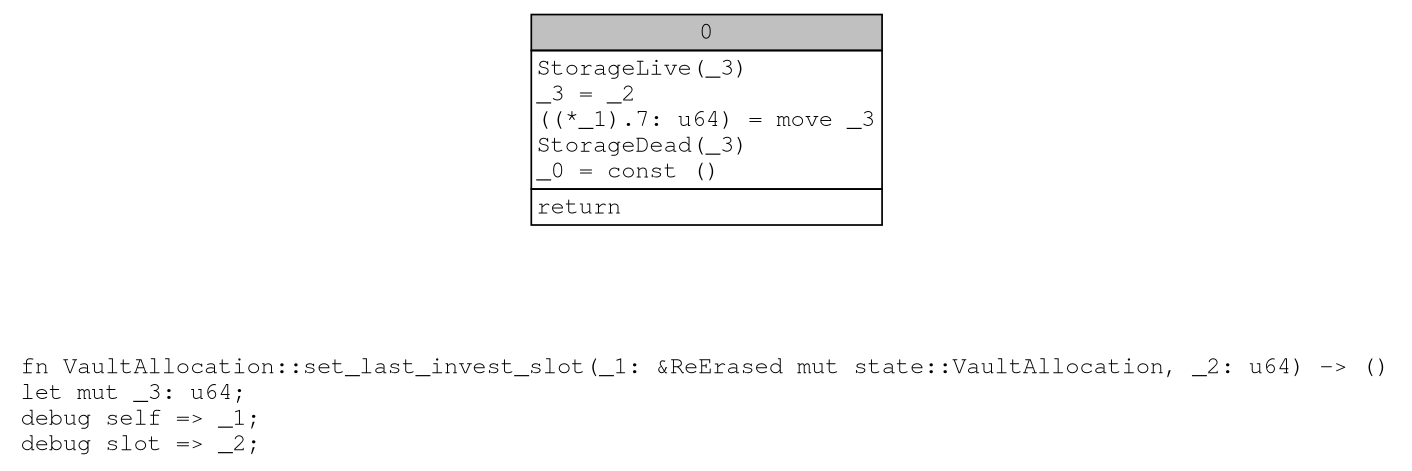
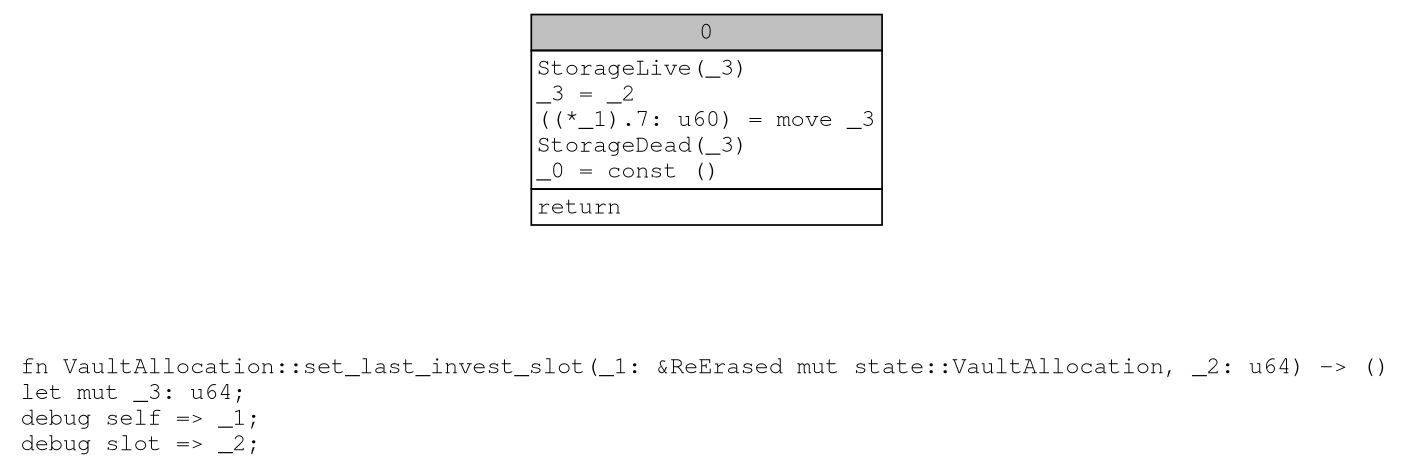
(707, 119) -> (707, 119)
